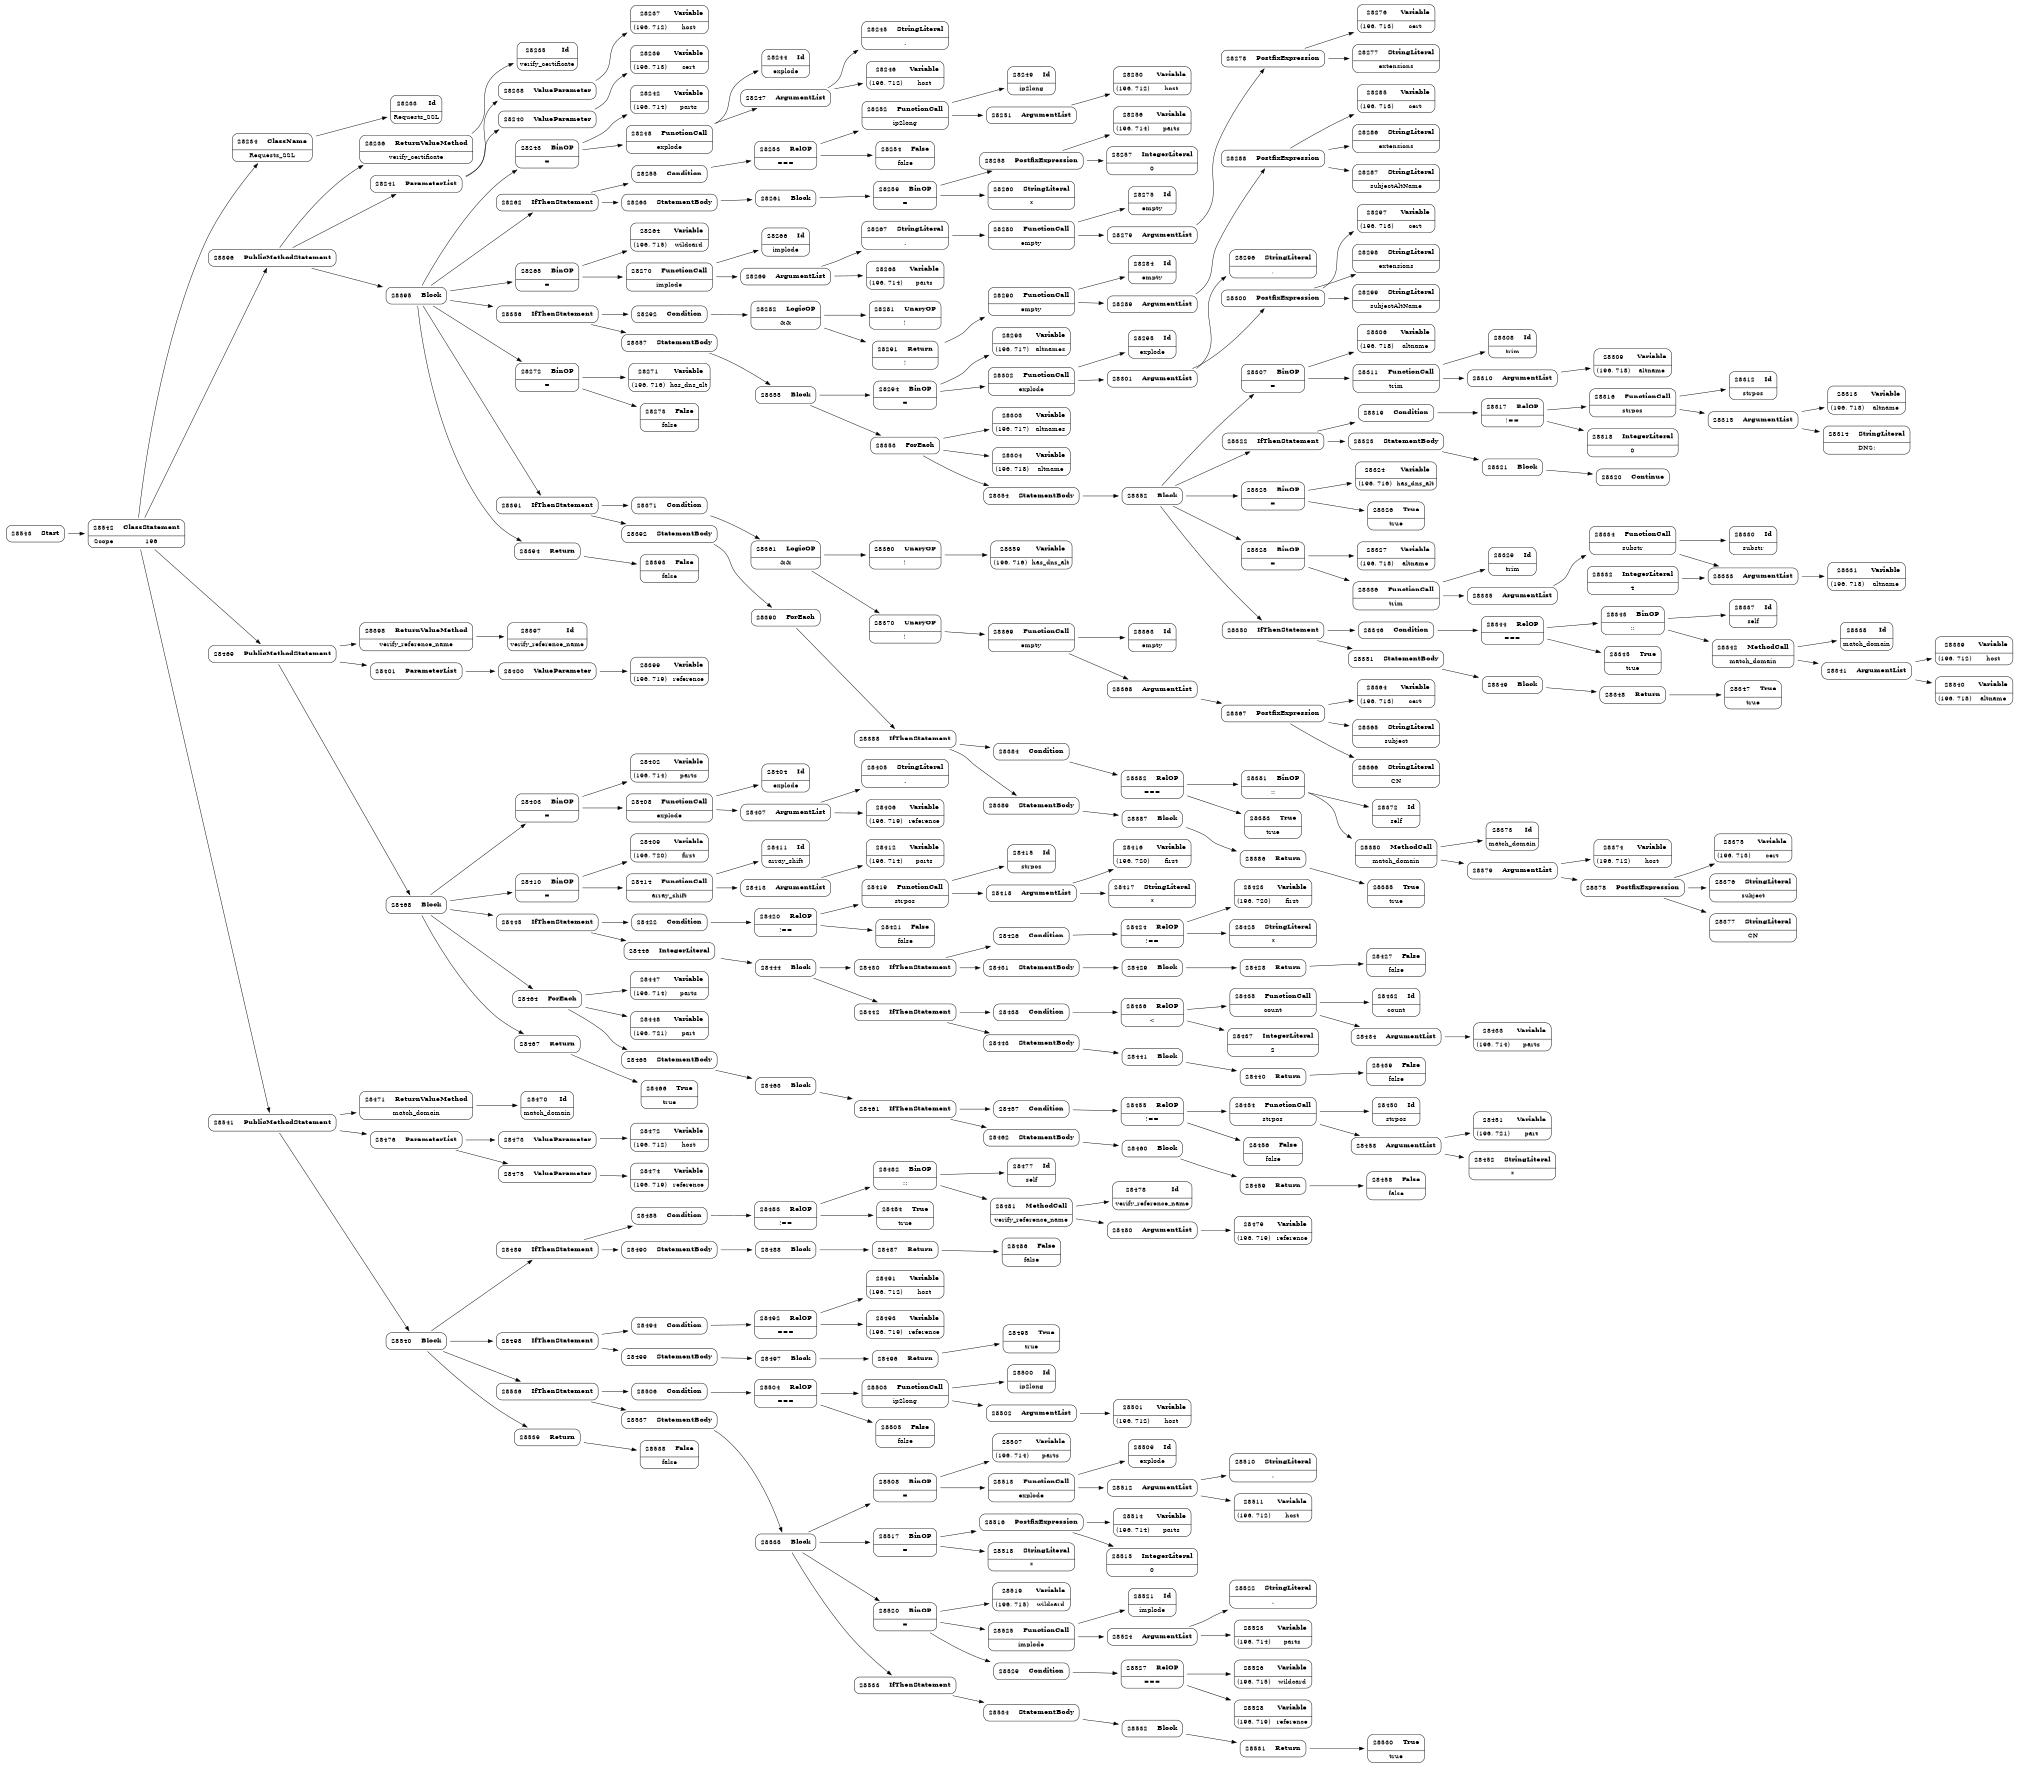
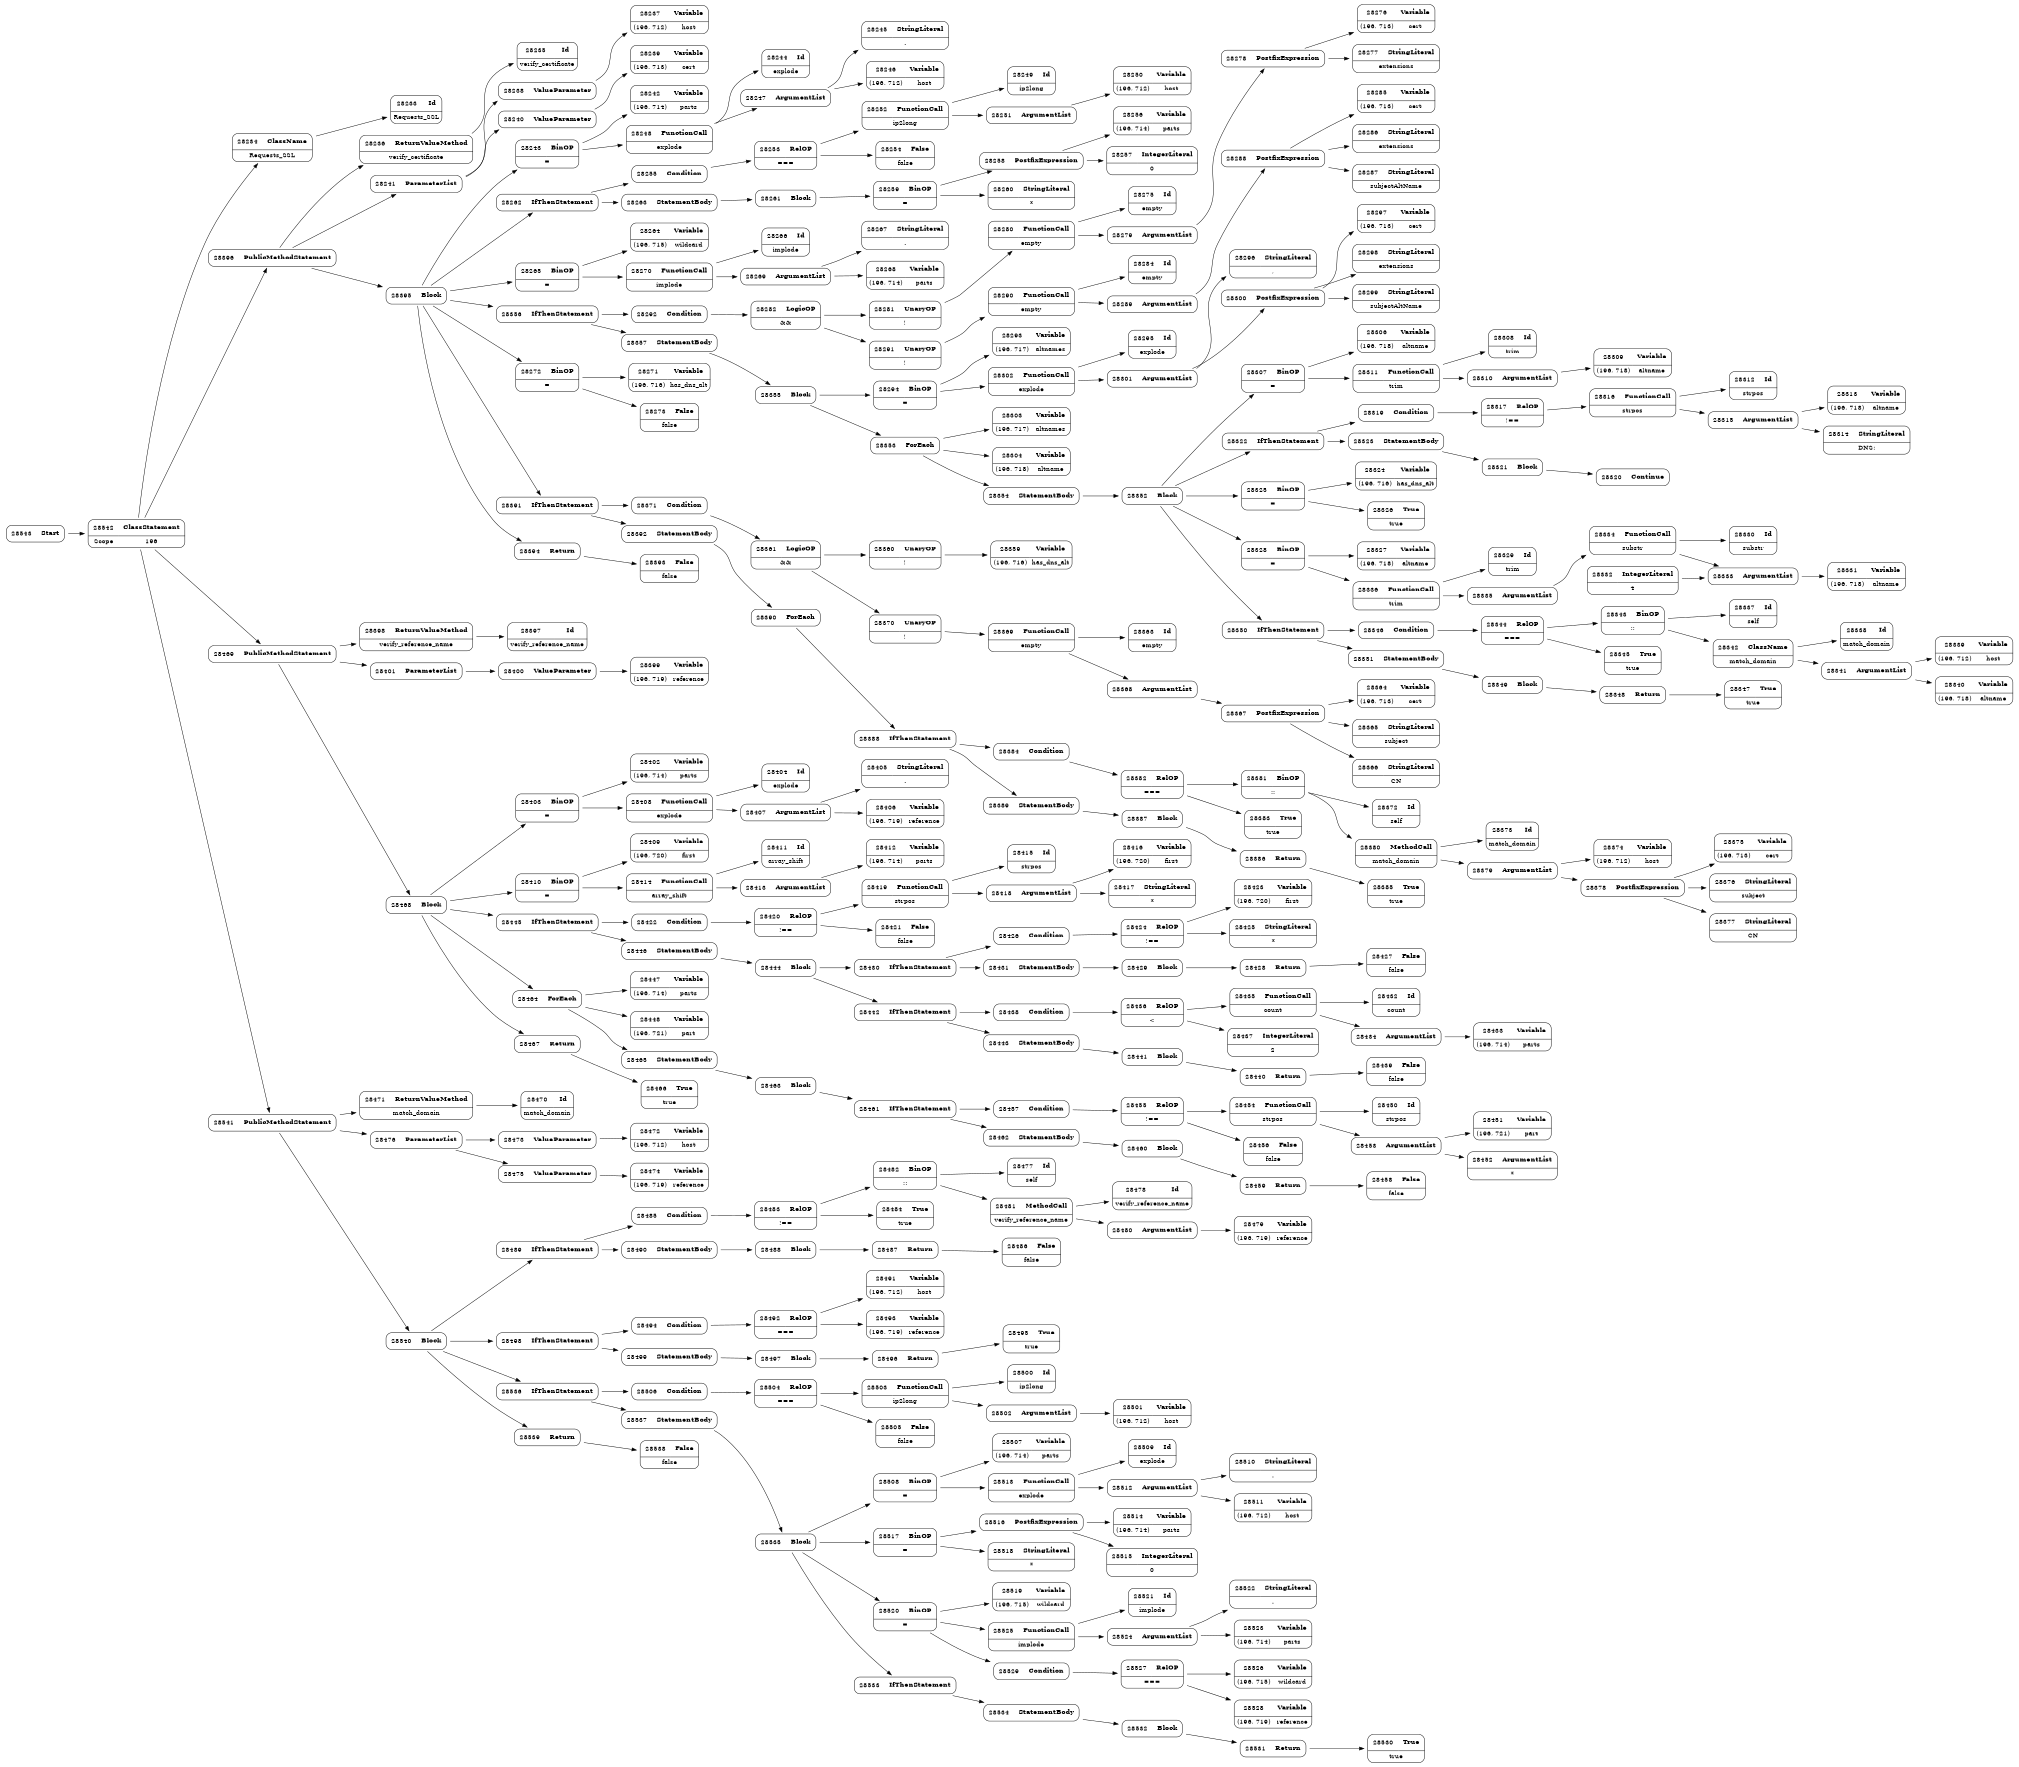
(966, 235) -> (978, 280)
(920, 349) -> (920, 349)
(1633, 443) -> none
(1768, 647) -> (1768, 647)
(684, 951) -> (684, 951)
(1528, 1159) -> (1527, 1159)
